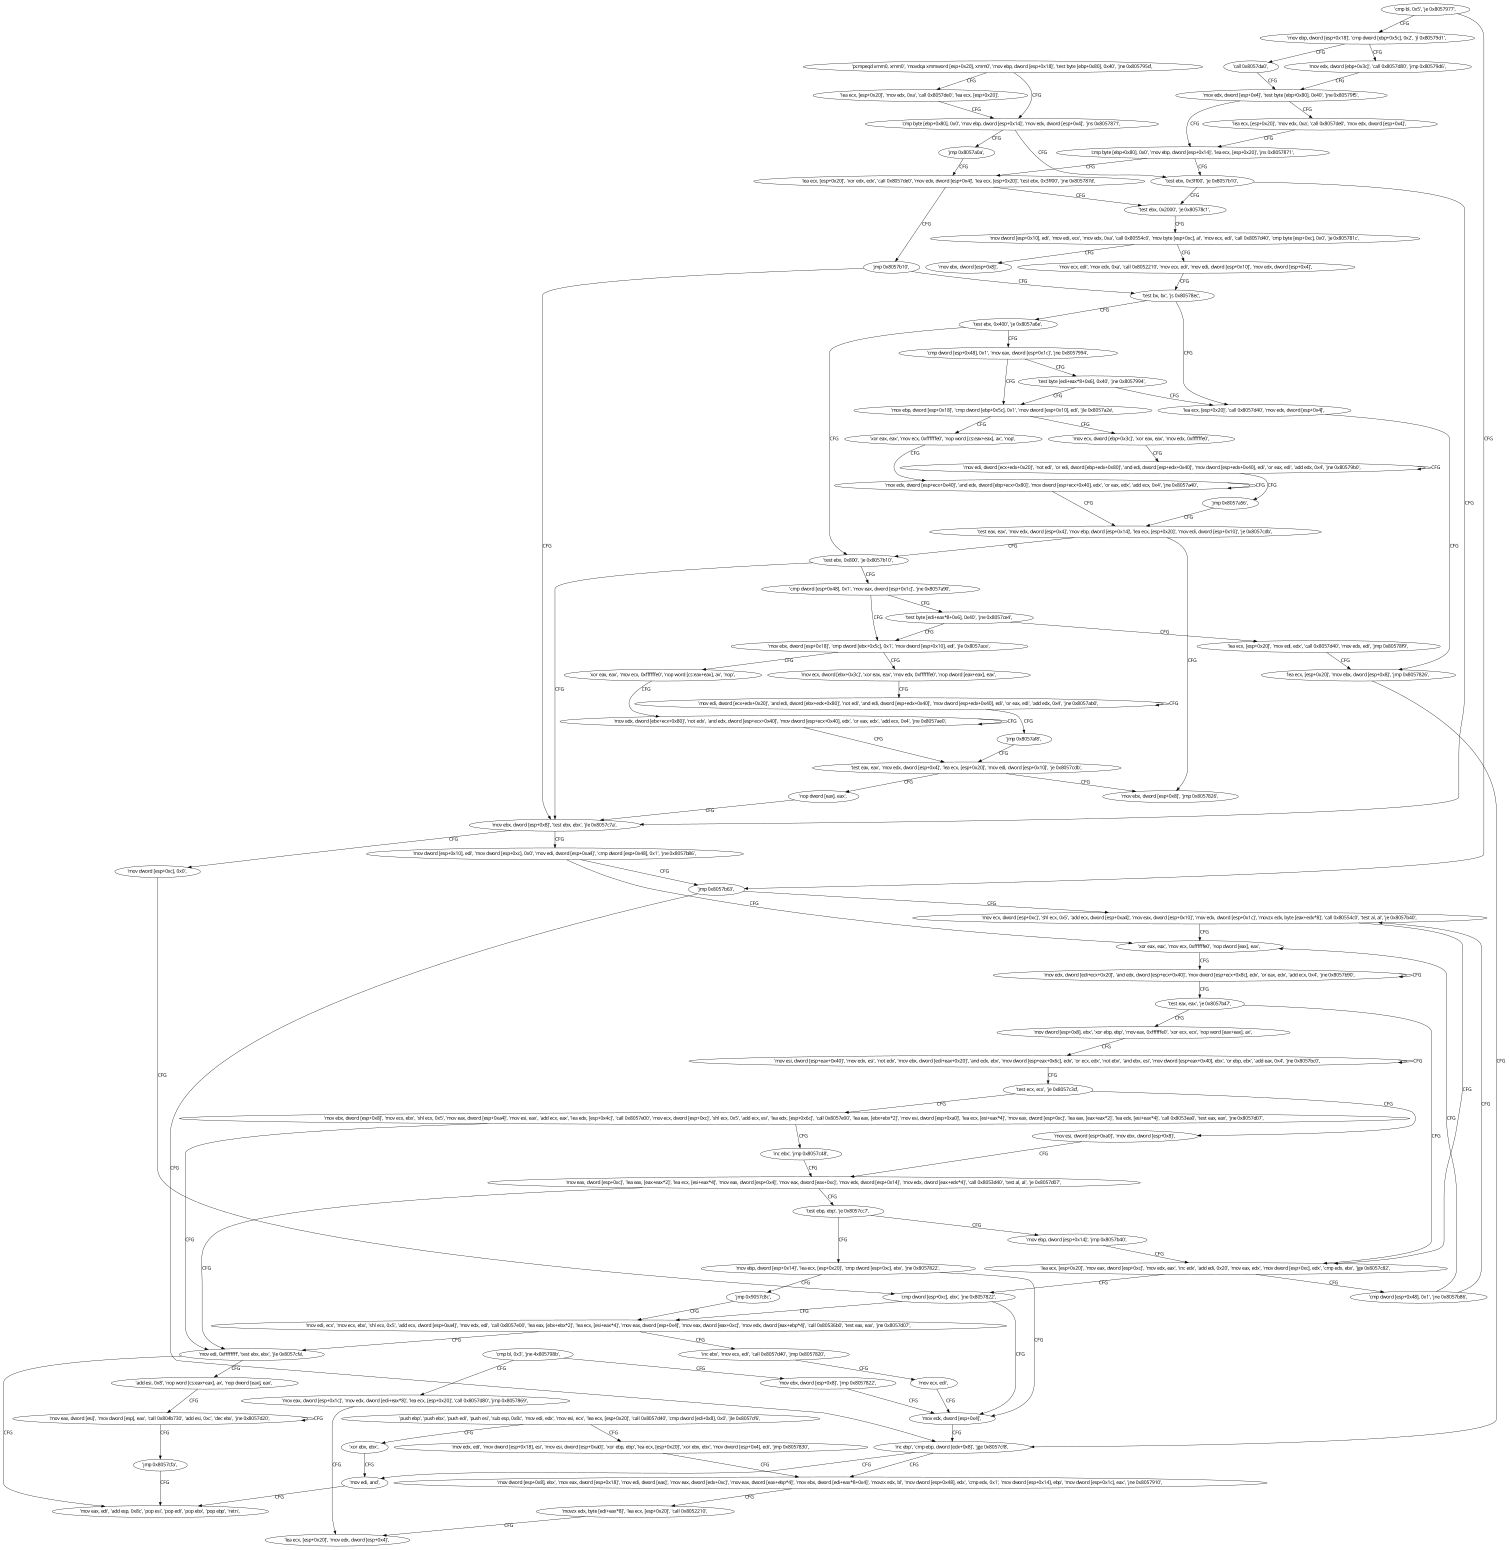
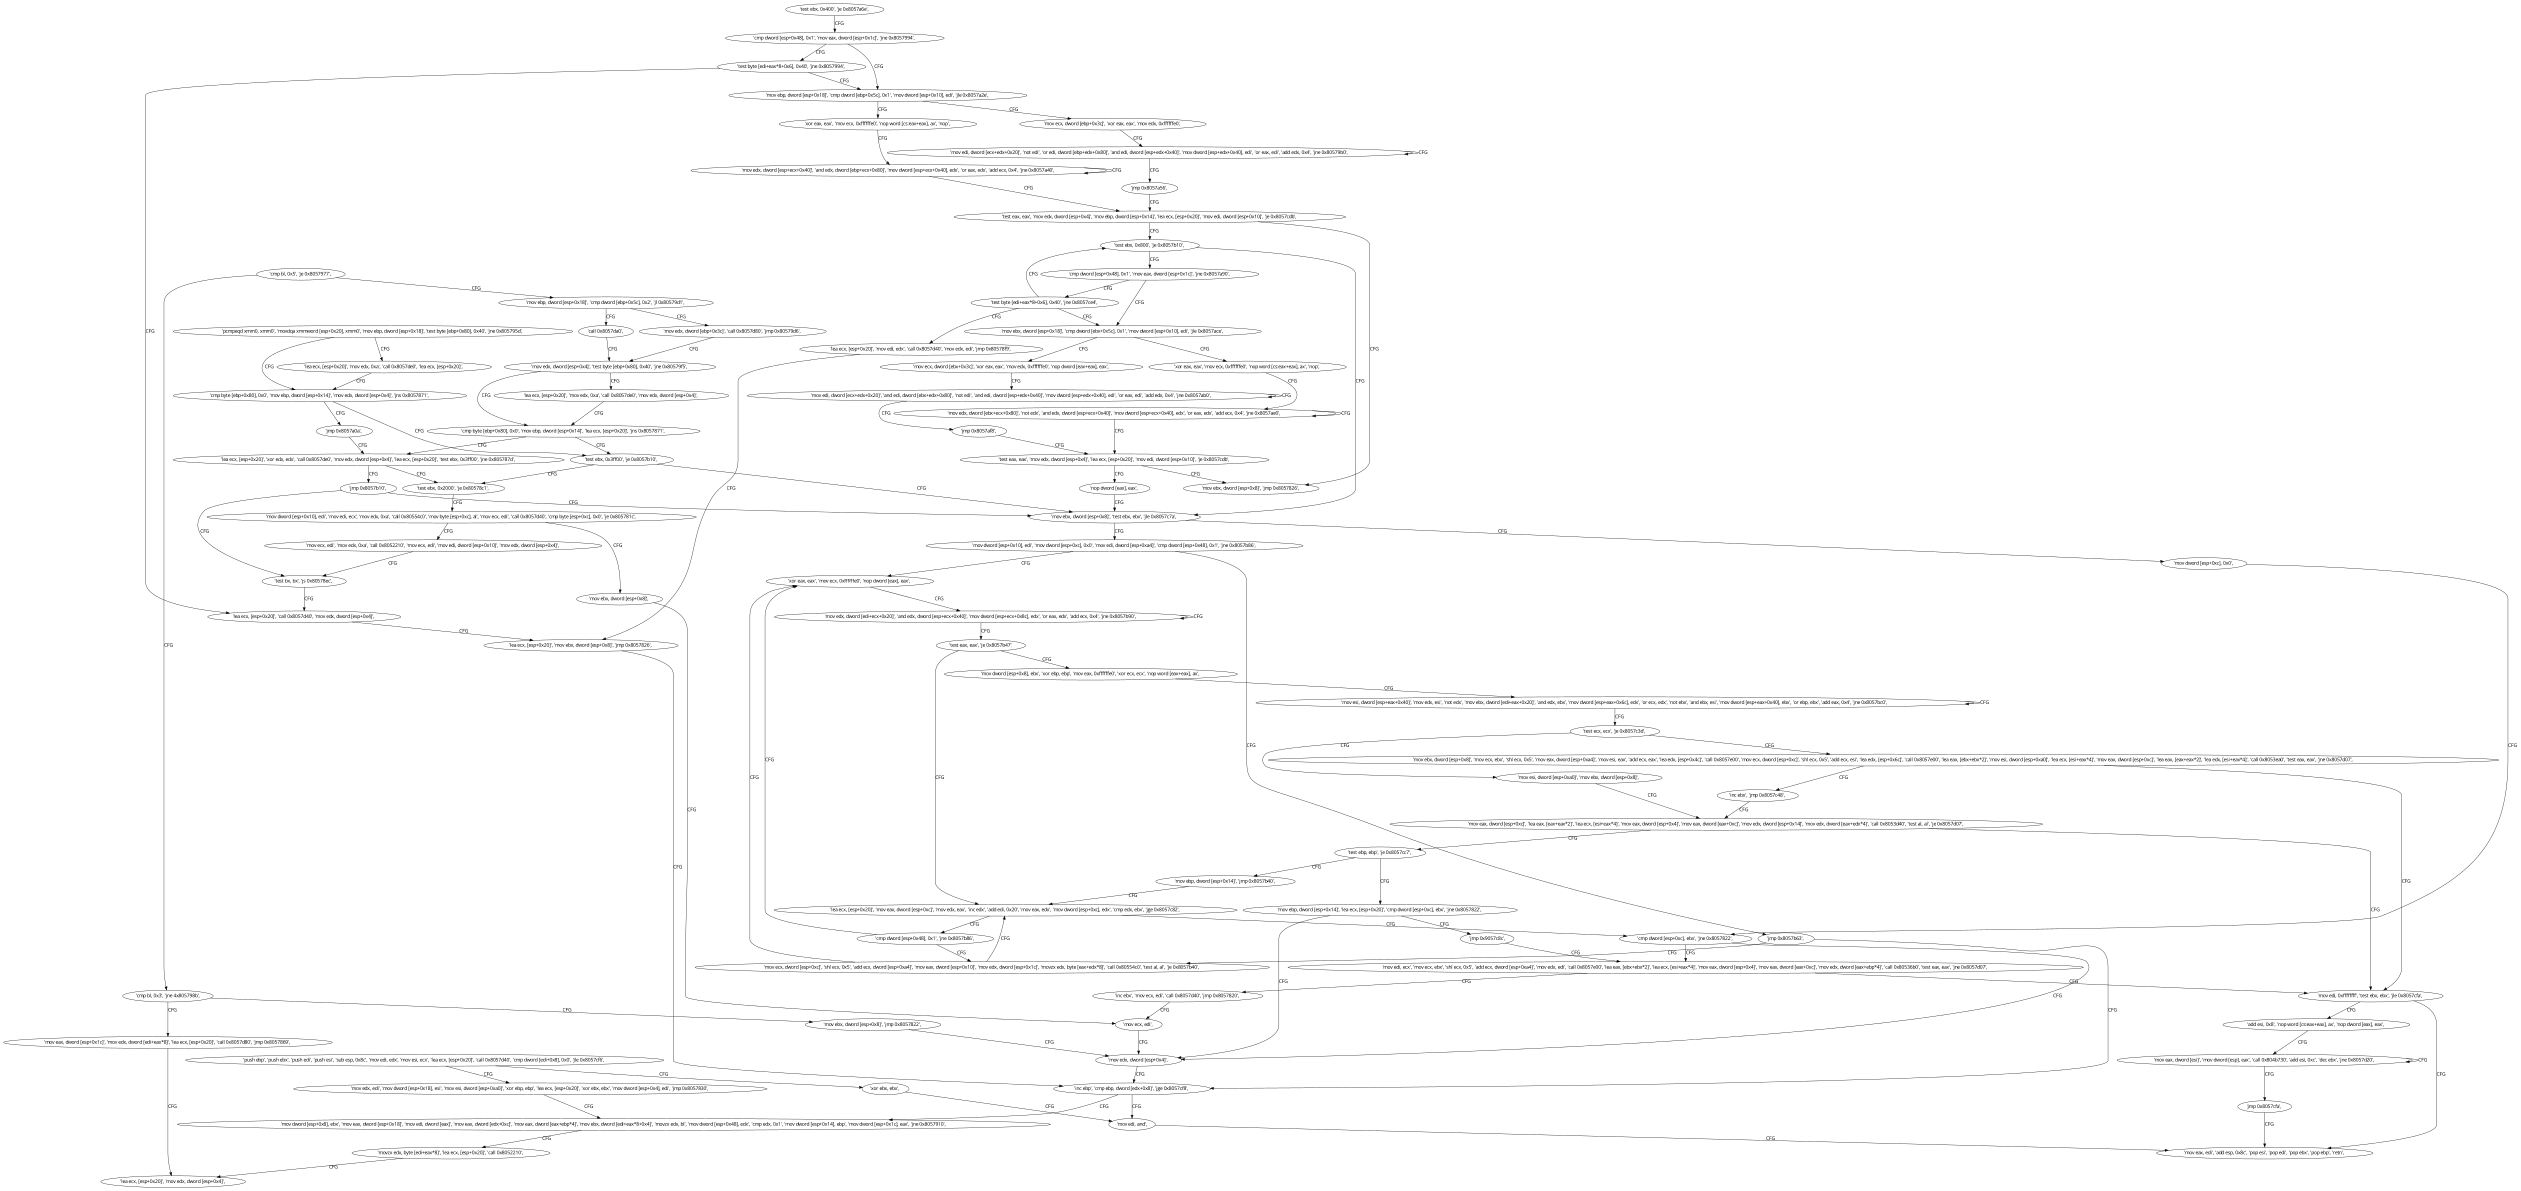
(1093, 310) -> none
(830, 386) -> (1048, 258)
(1484, 795) -> (164, 594)
none -> (693, 998)
